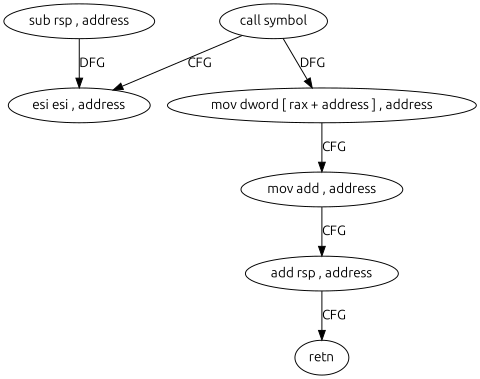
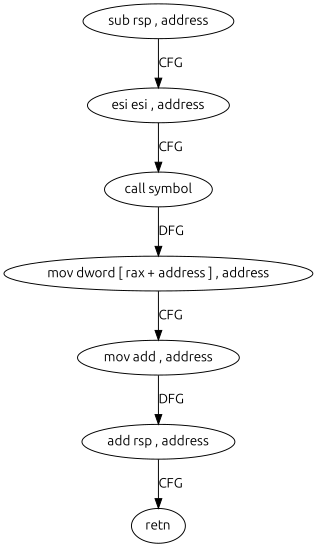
(182, 61) -> (158, 143)
(92, 63) -> (171, 63)
(334, 232) -> (171, 400)
